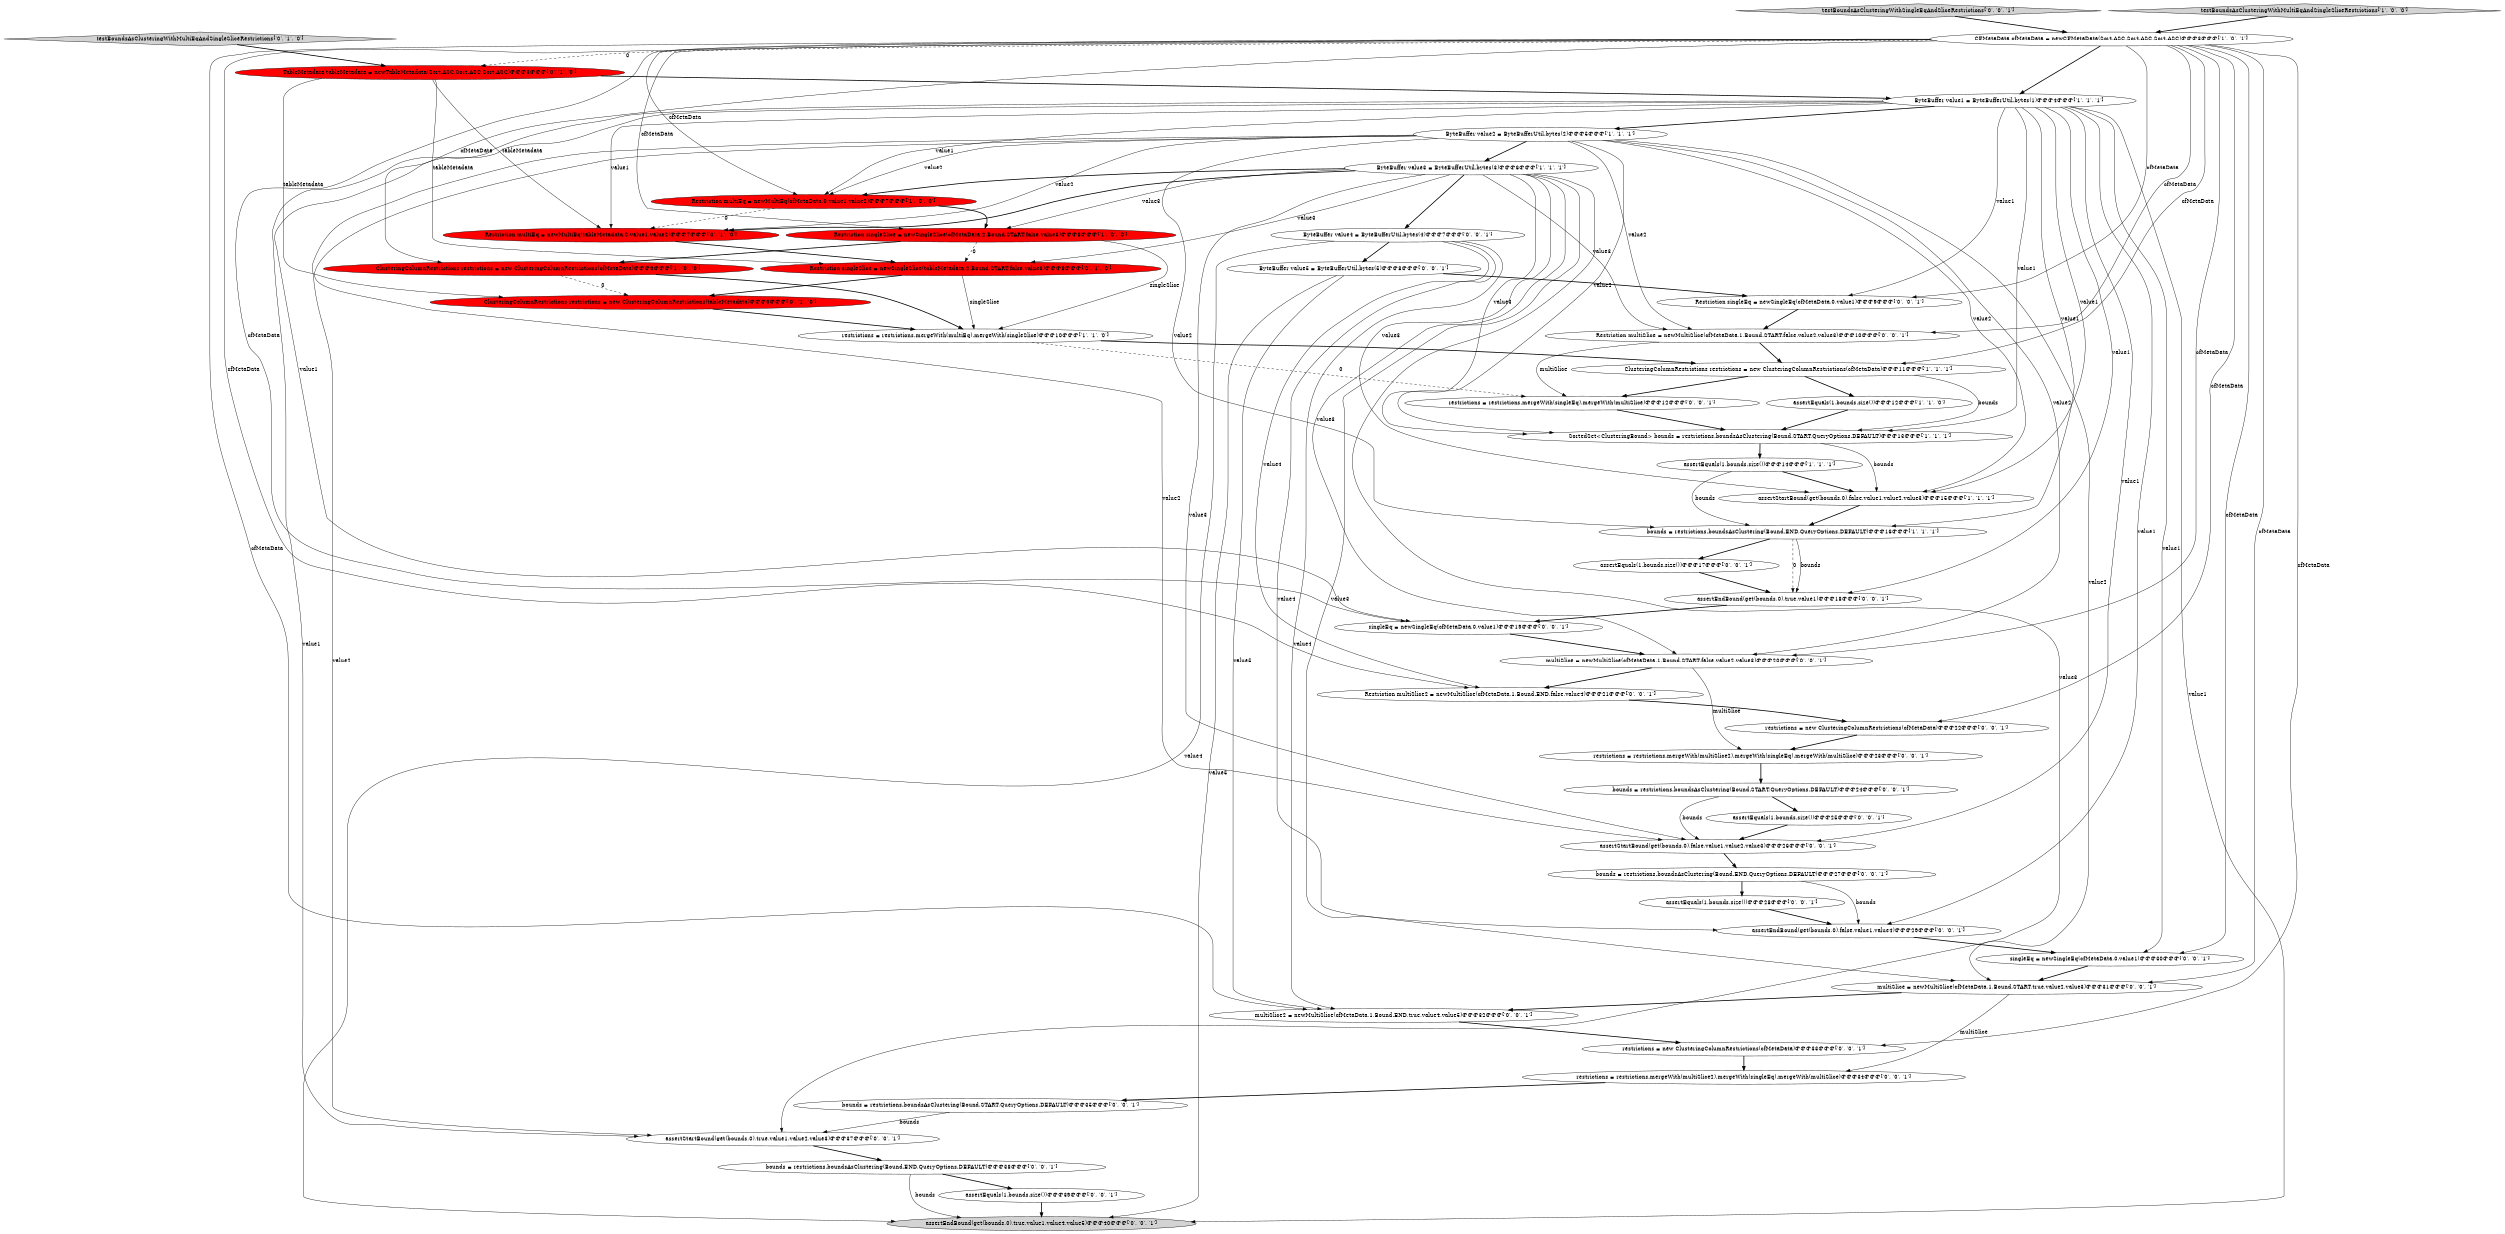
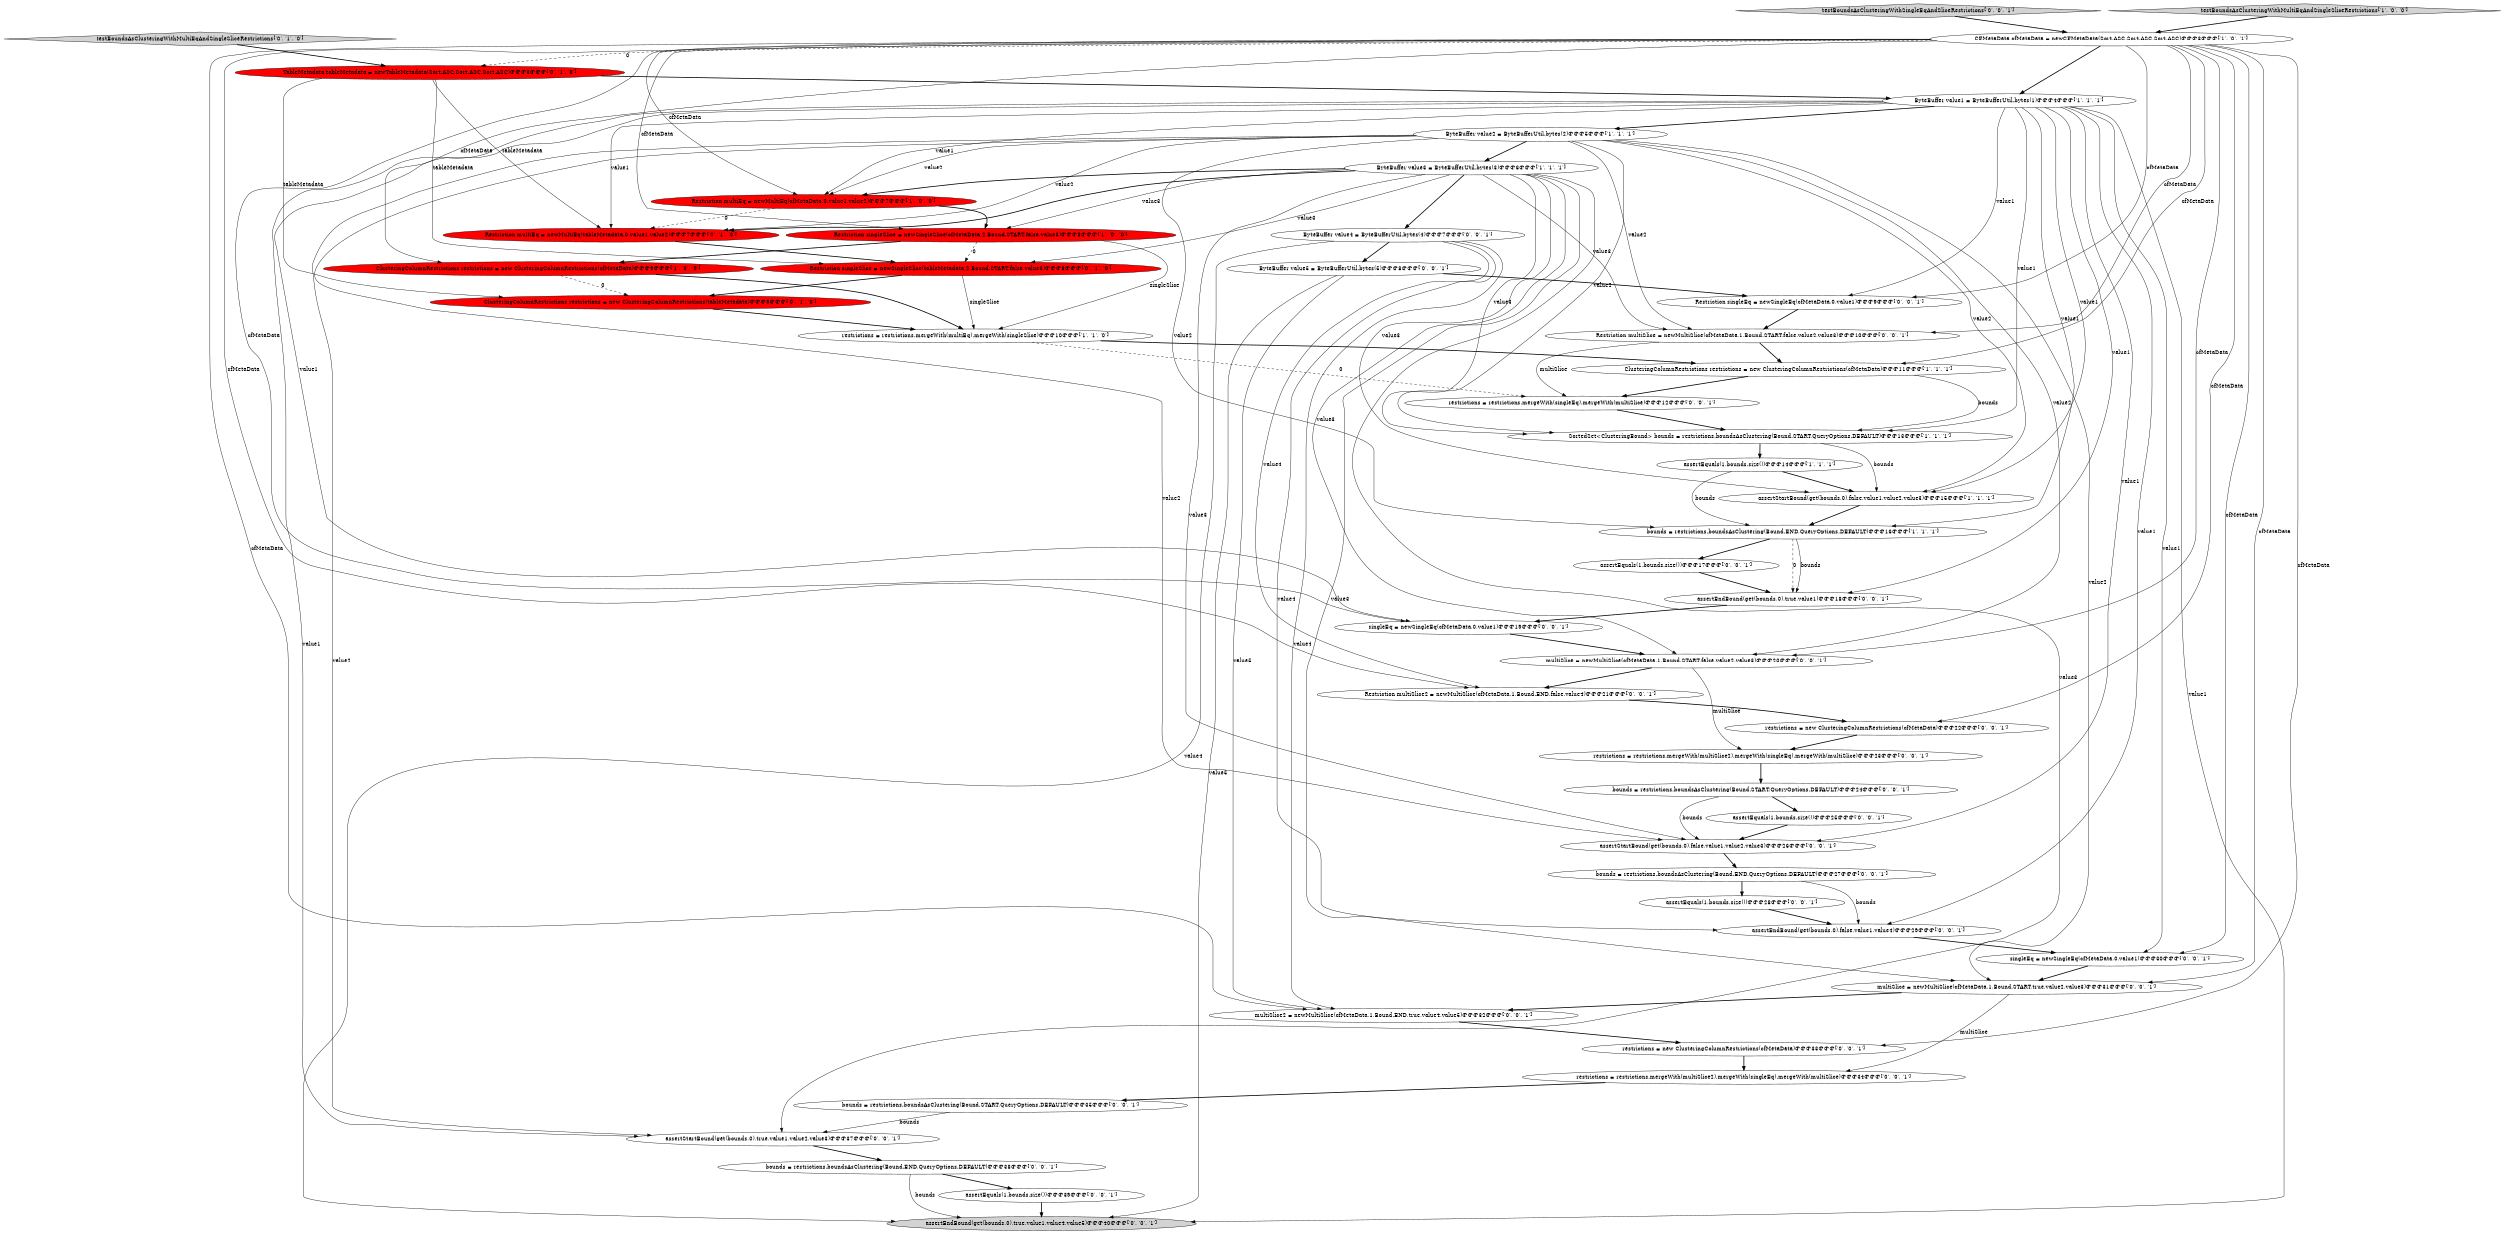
(1869, 403) -> none
